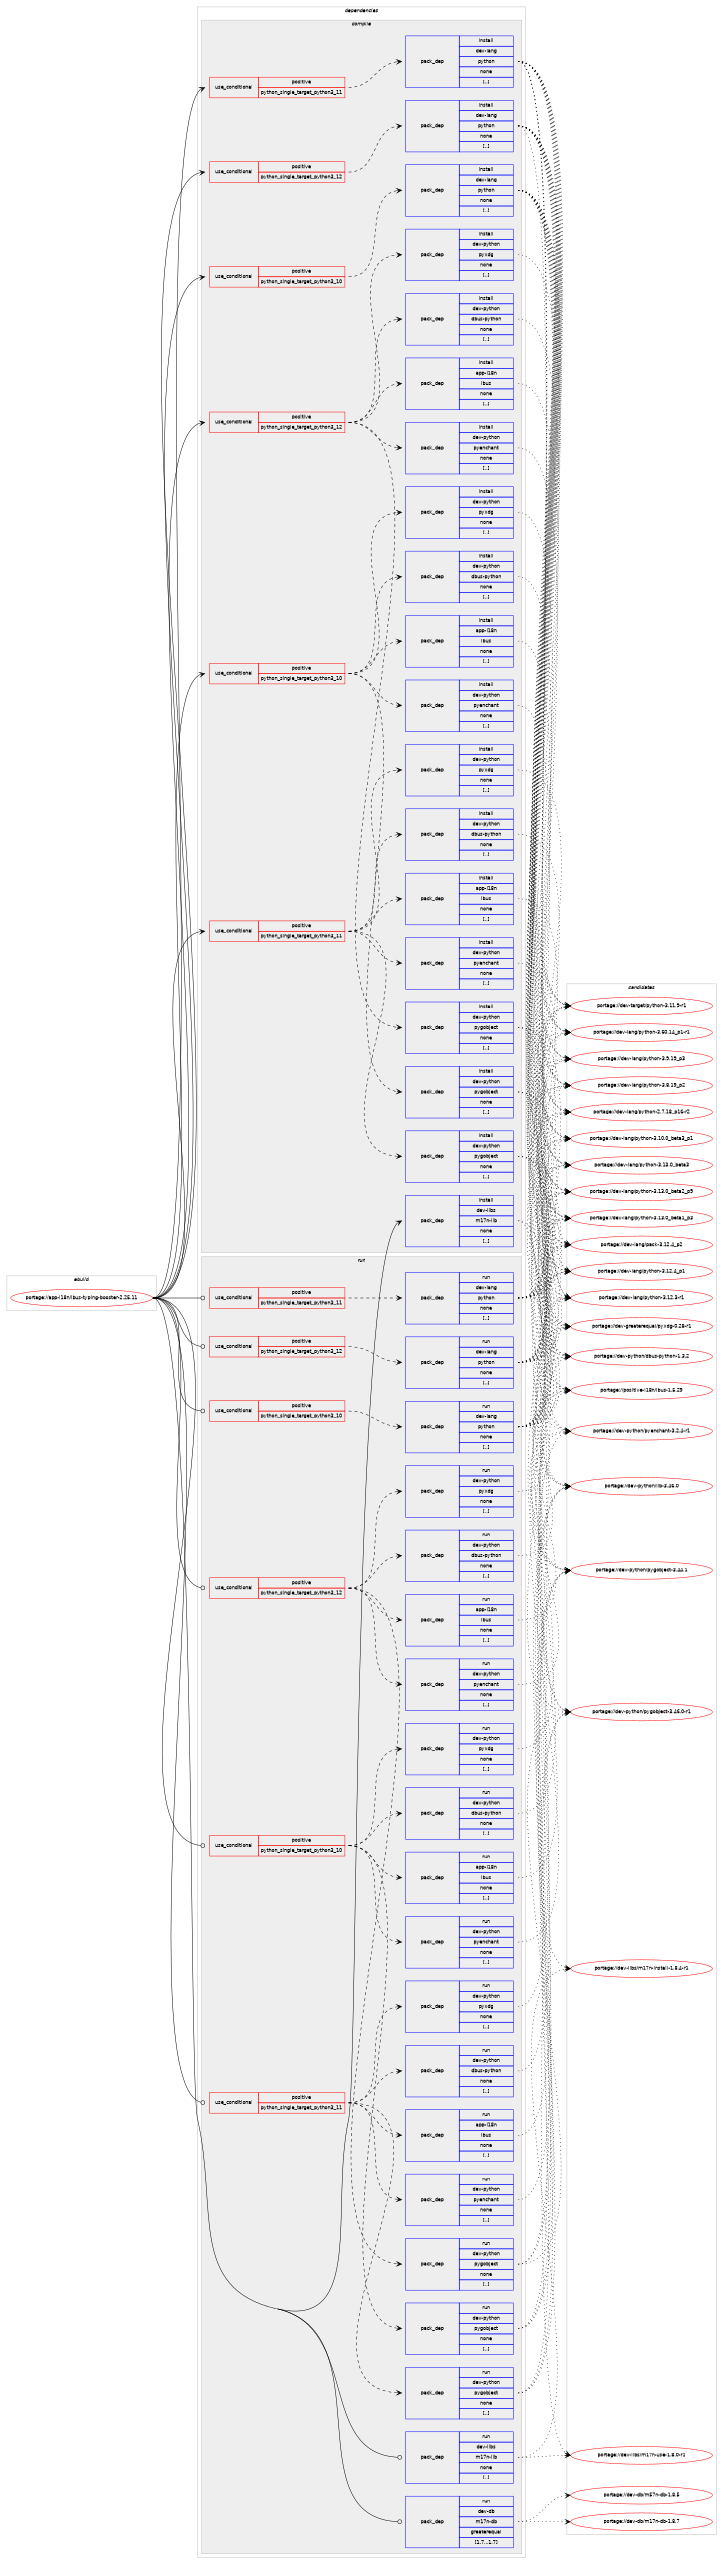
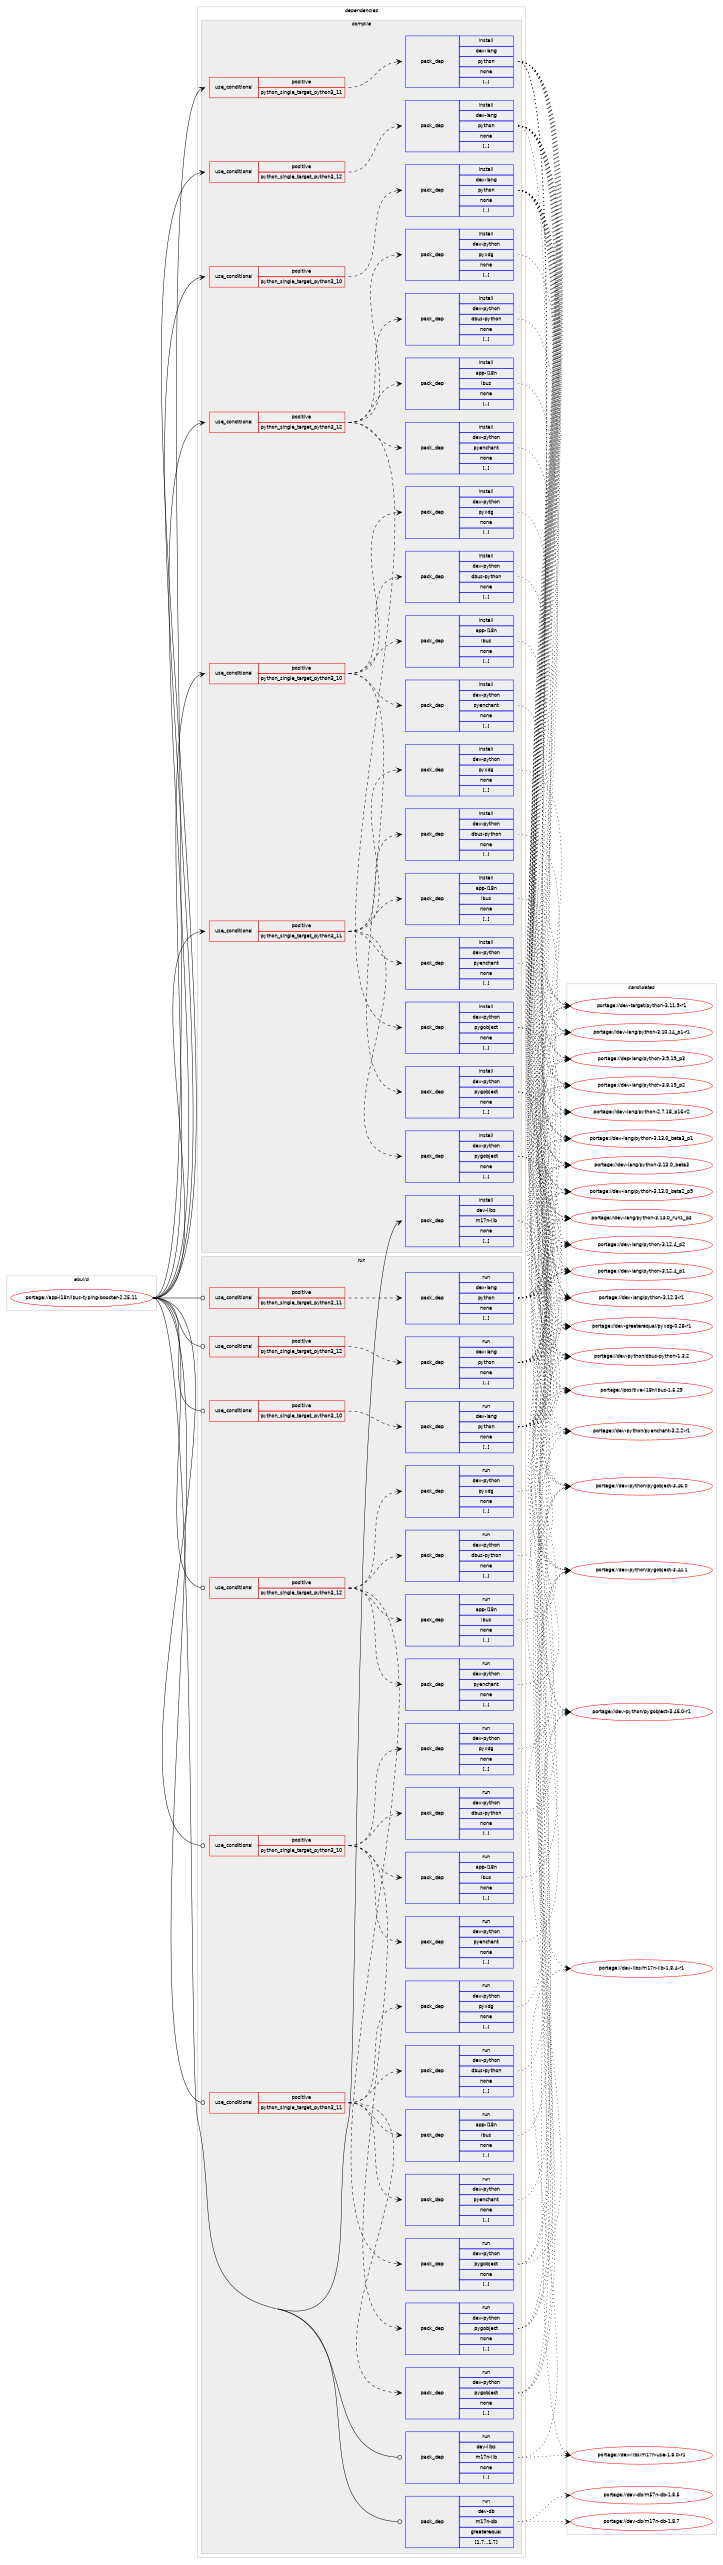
(642, 1032) -> (642, 1032)
(642, 1059) -> (642, 1059)
(642, 1139) -> (642, 1139)
(642, 1218) -> (642, 1218)
(642, 1245) -> (642, 1245)
(642, 1431) -> (642, 1431)
(642, 1486) -> (642, 1486)
(642, 1969) -> (642, 1969)
